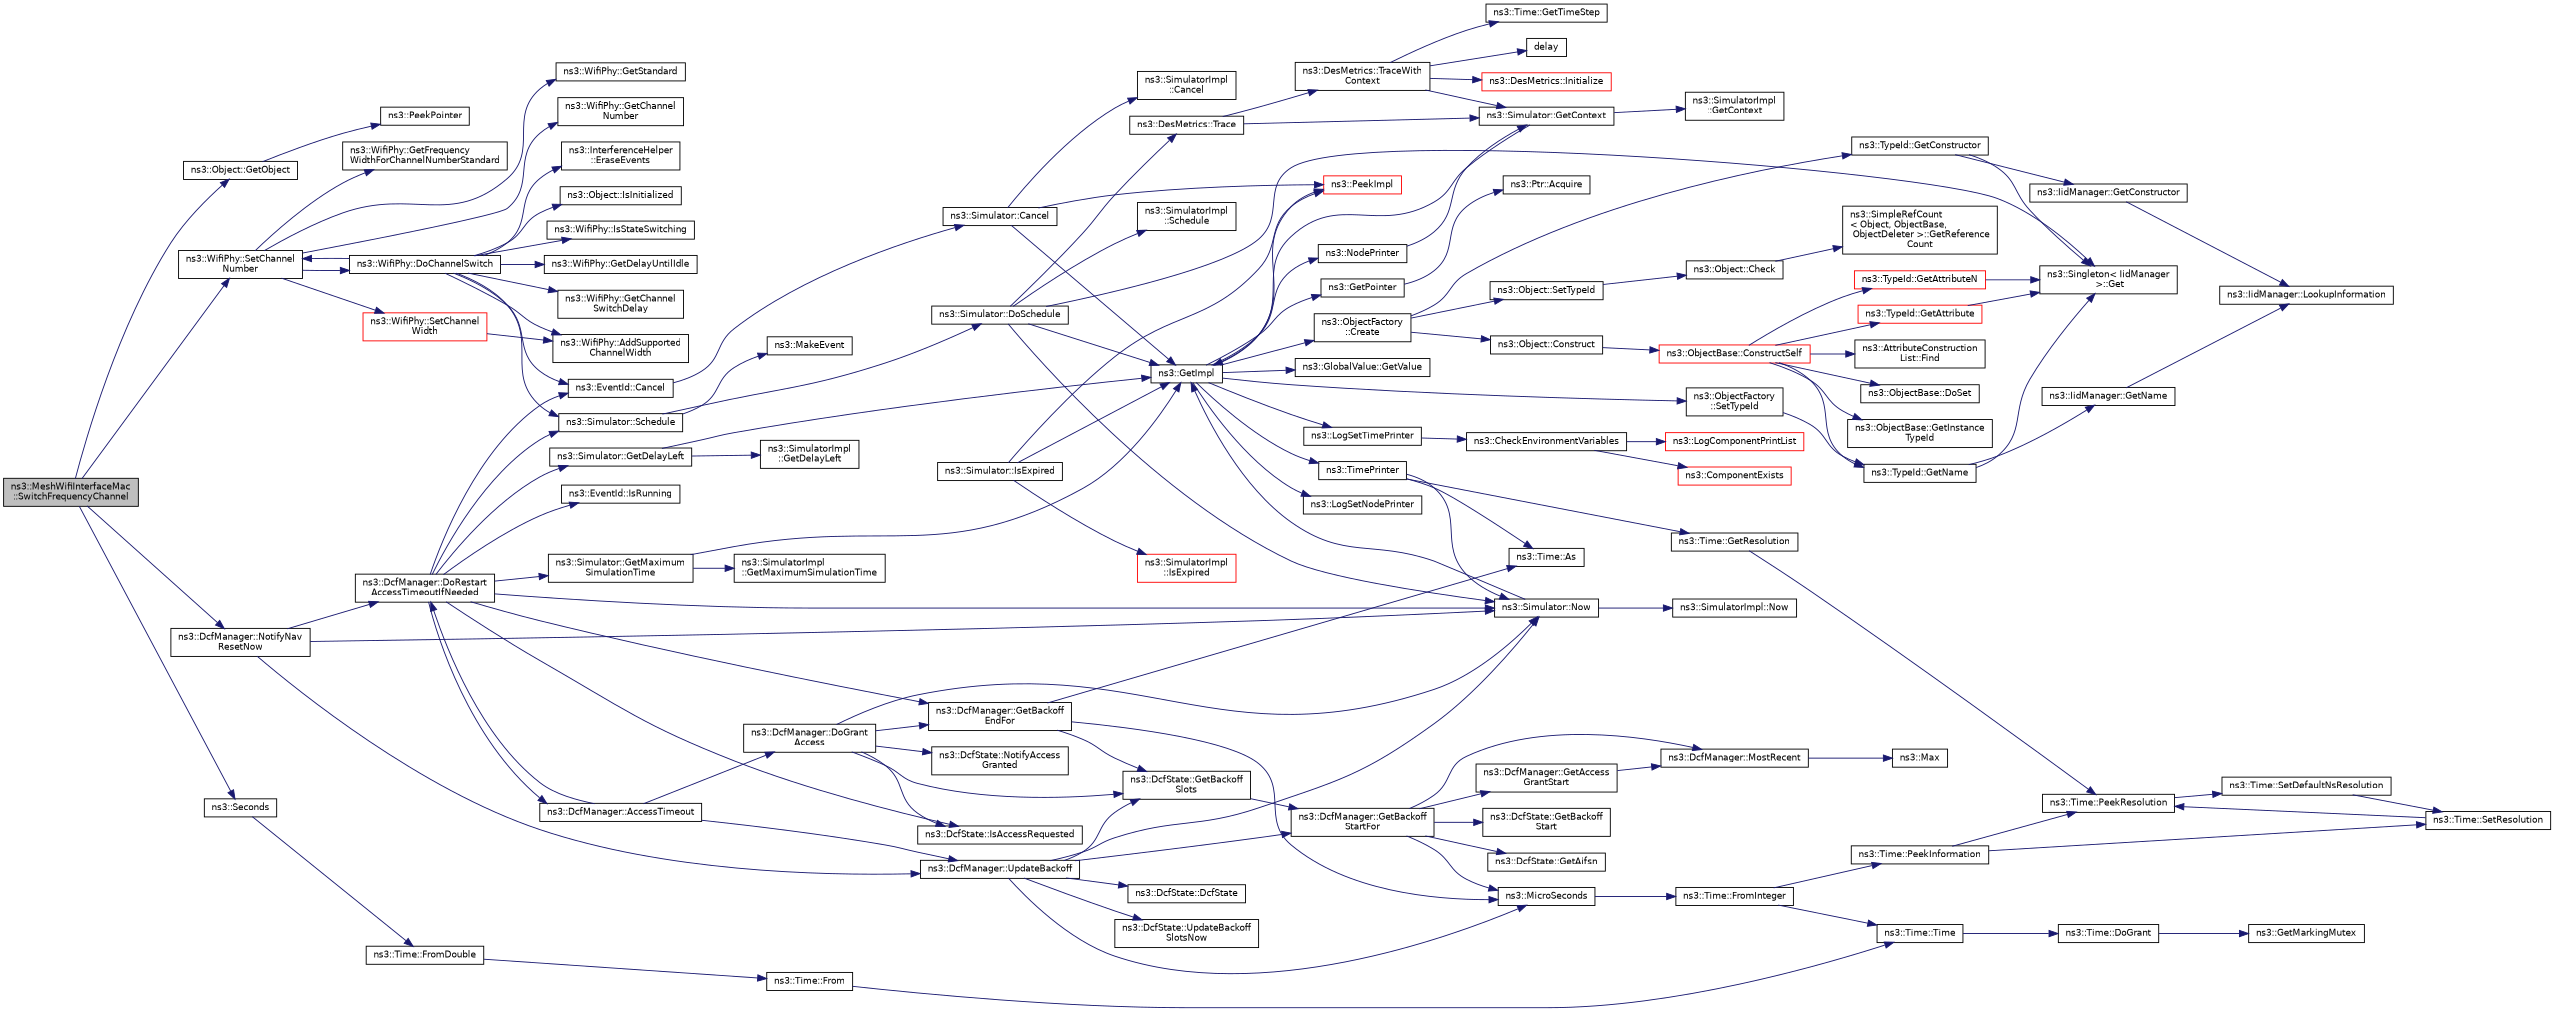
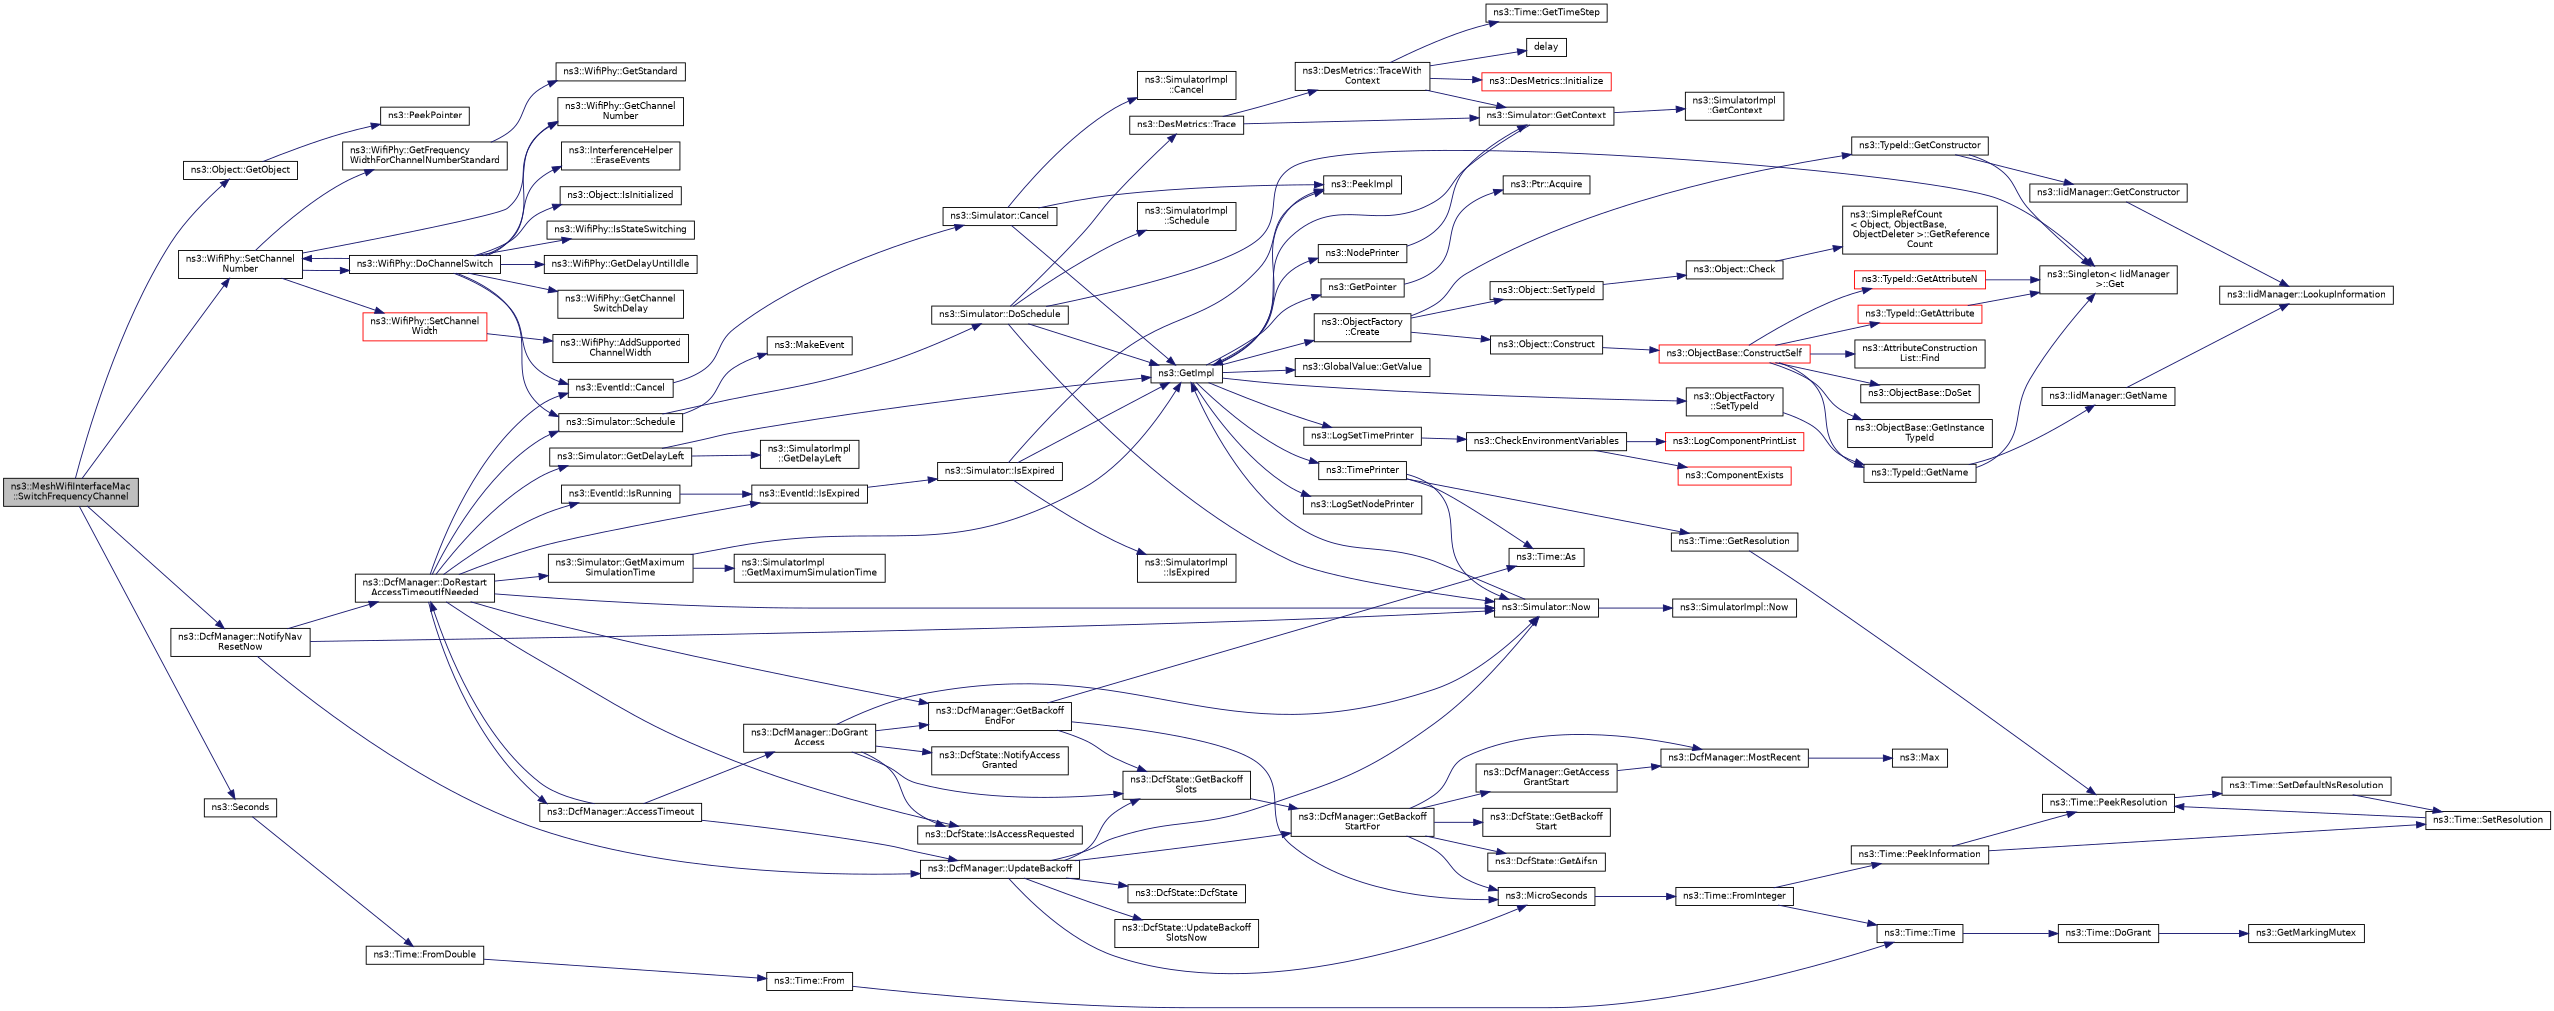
(1363, 185) -> (1363, 185)
(438, 205) -> (522, 115)
(523, 316) -> (524, 194)
none -> (810, 494)
(1187, 568) -> (1187, 568)
